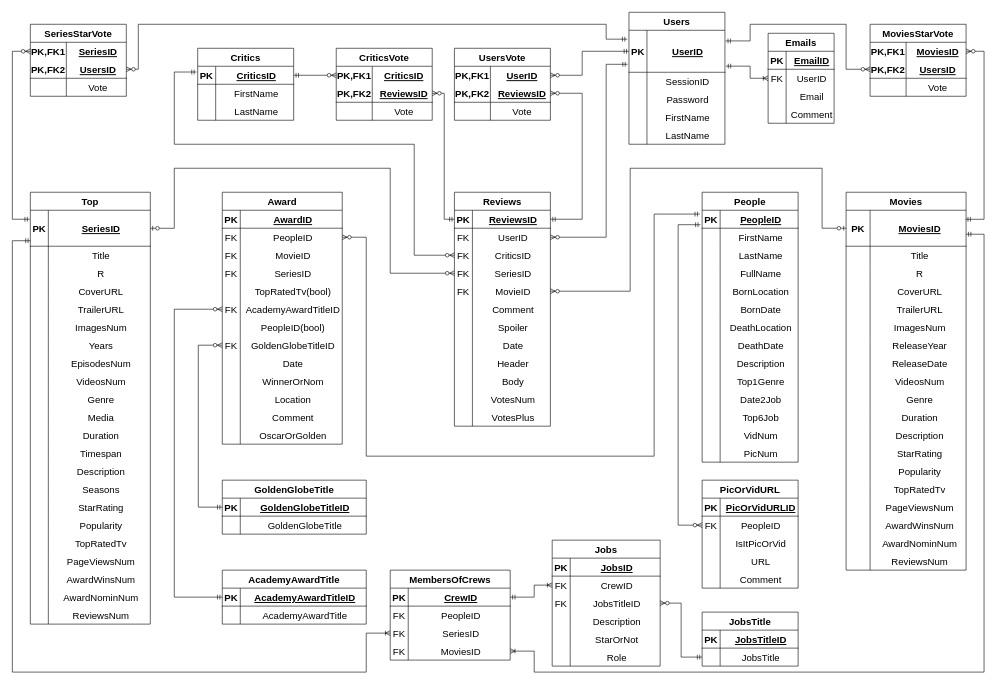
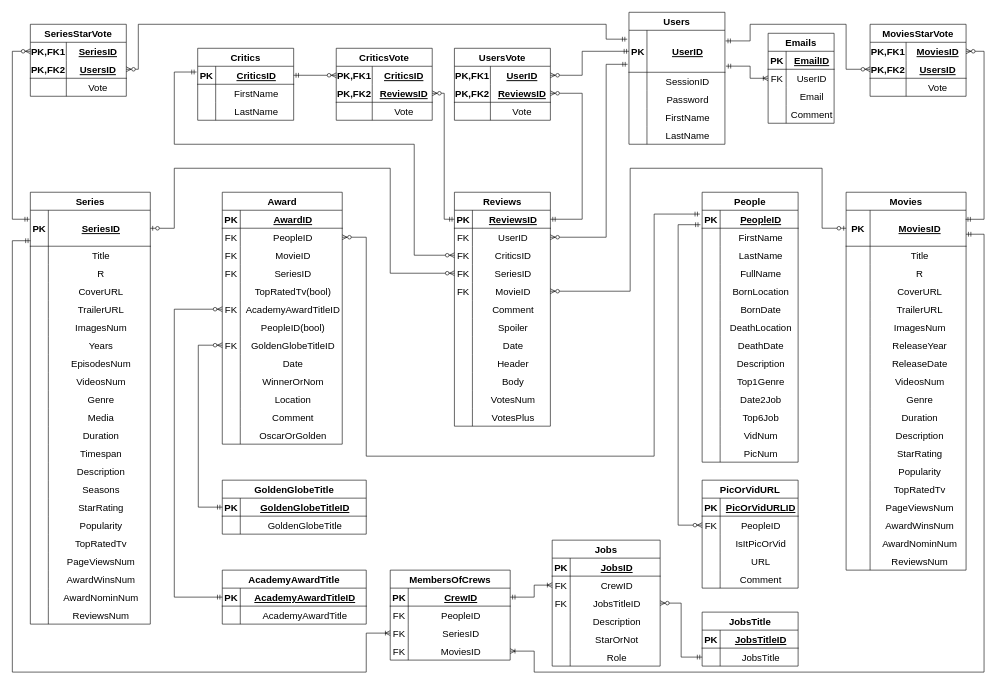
(90, 202) -> (90, 202)
